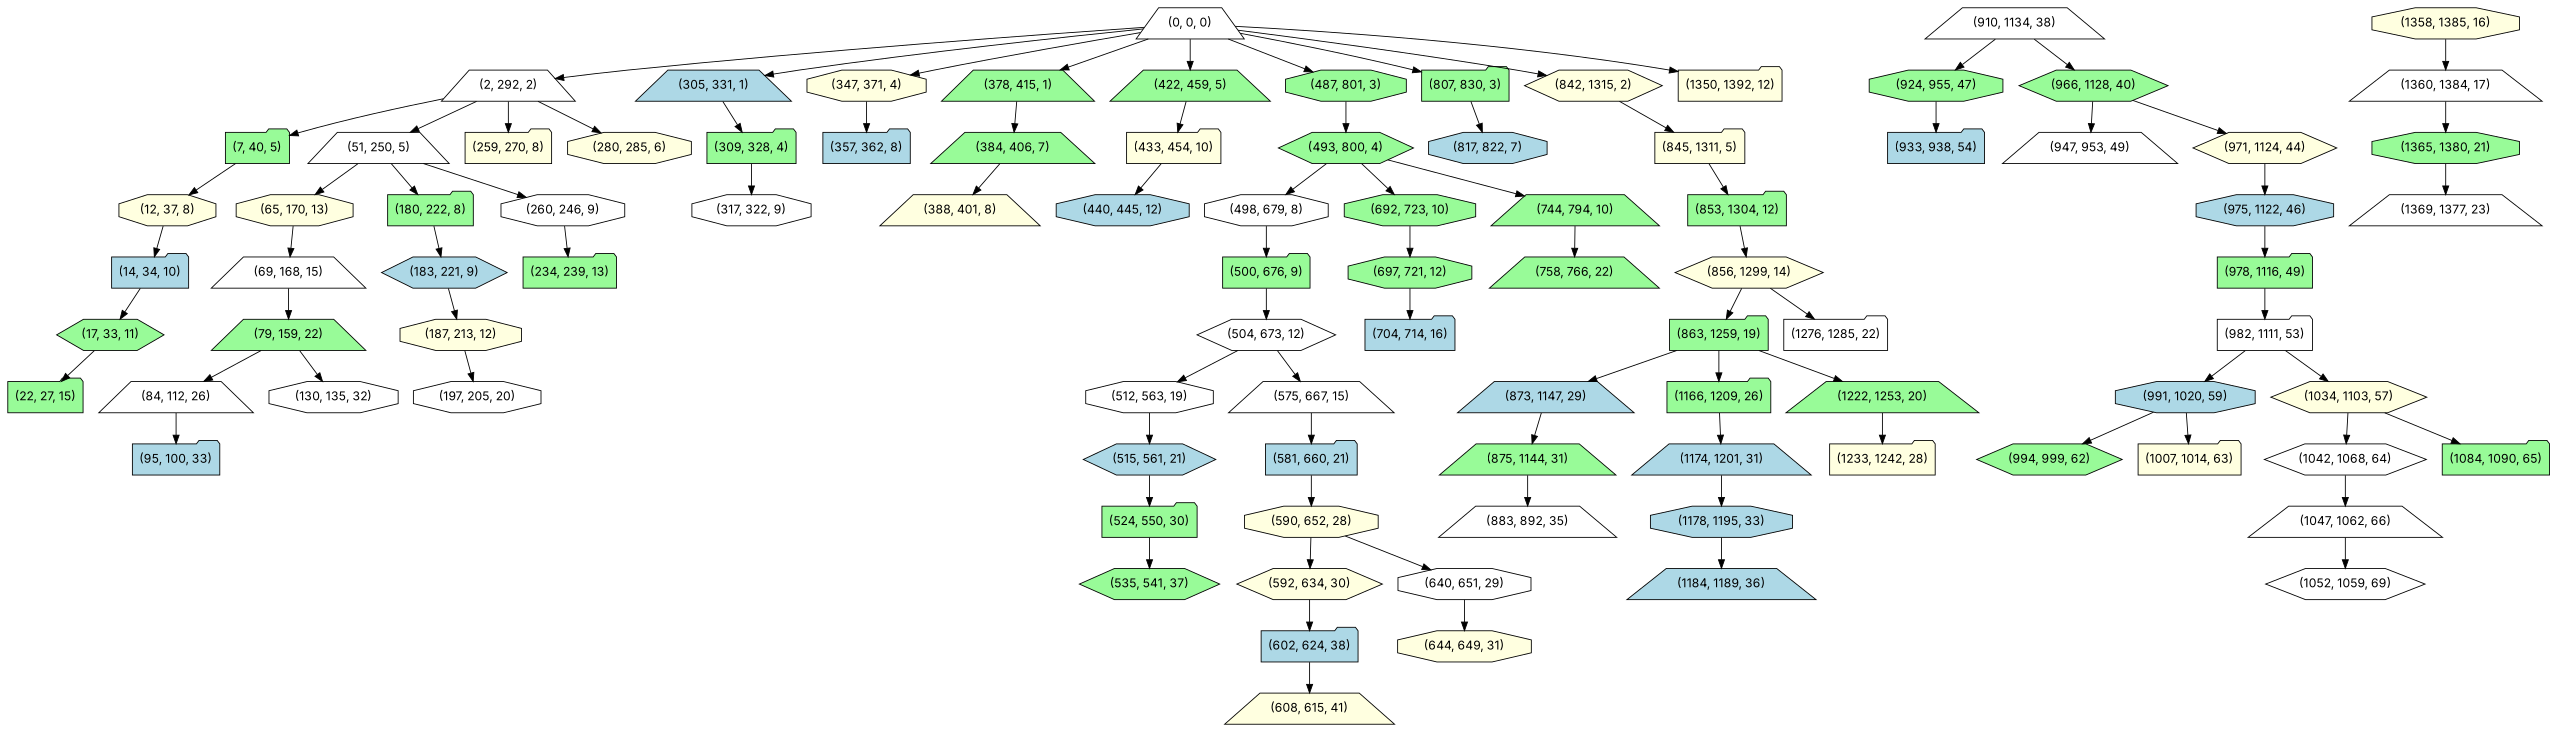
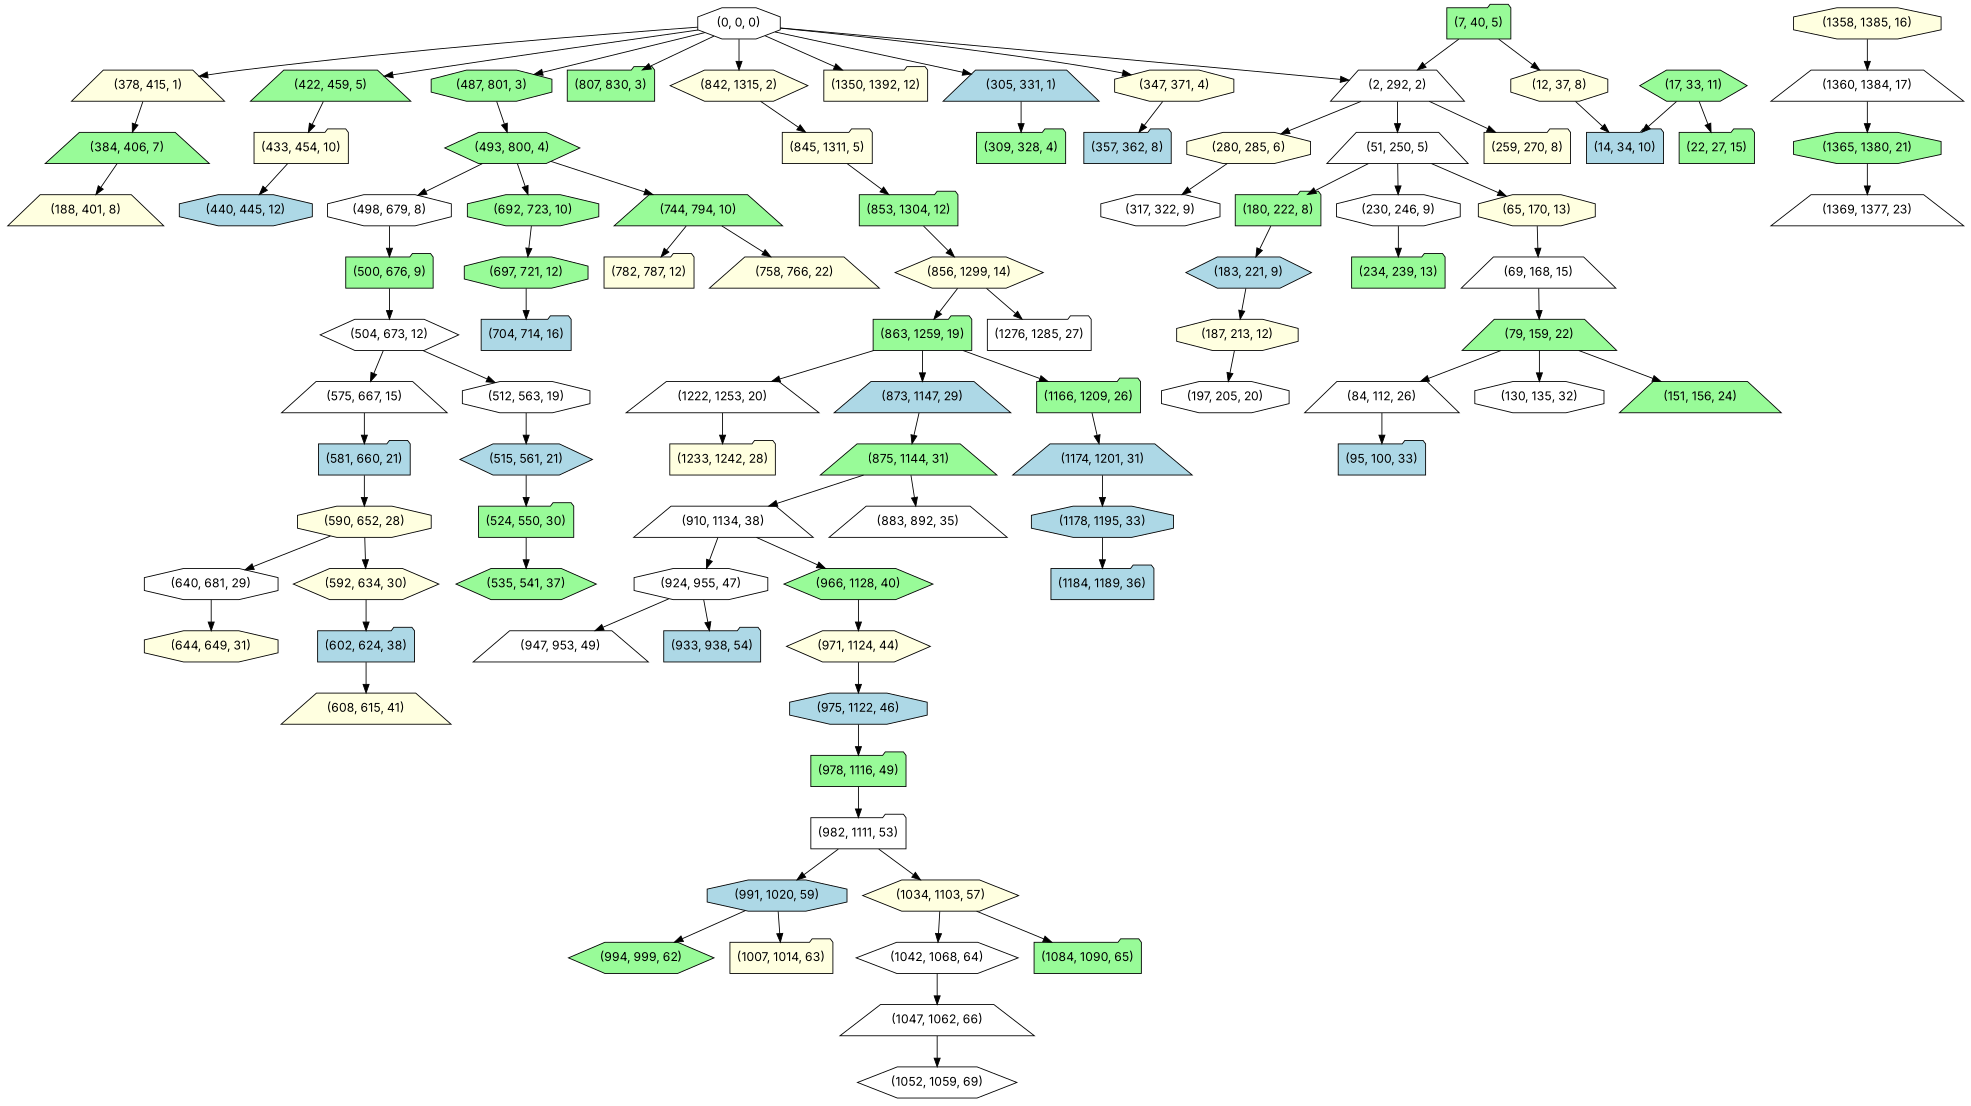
(1190, 23) -> (739, 23)
(1018, 86) -> (148, 86)
(1936, 86) -> (701, 584)
(2092, 113) -> (636, 613)
(370, 114) -> (1442, 52)
(1488, 148) -> none
(751, 175) -> (1208, 177)
(563, 210) -> (1398, 210)
(960, 210) -> (86, 210)
none -> (649, 273)
(1574, 273) -> (794, 273)
(133, 300) -> (1662, 114)
(1836, 335) -> (1039, 335)
none -> (1700, 397)
(1882, 397) -> (723, 397)
none -> (820, 489)
(1464, 584) -> (211, 584)
(1721, 584) -> (1102, 584)
